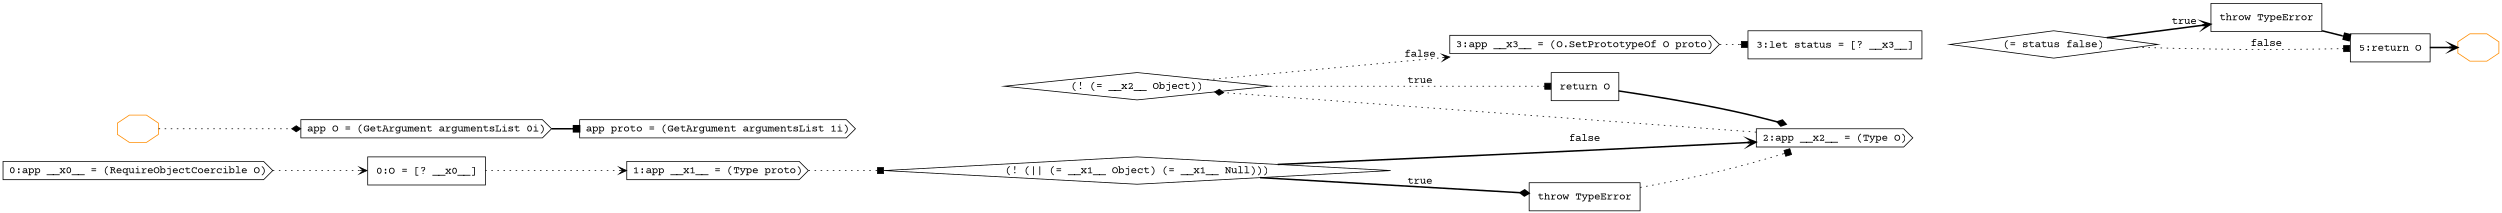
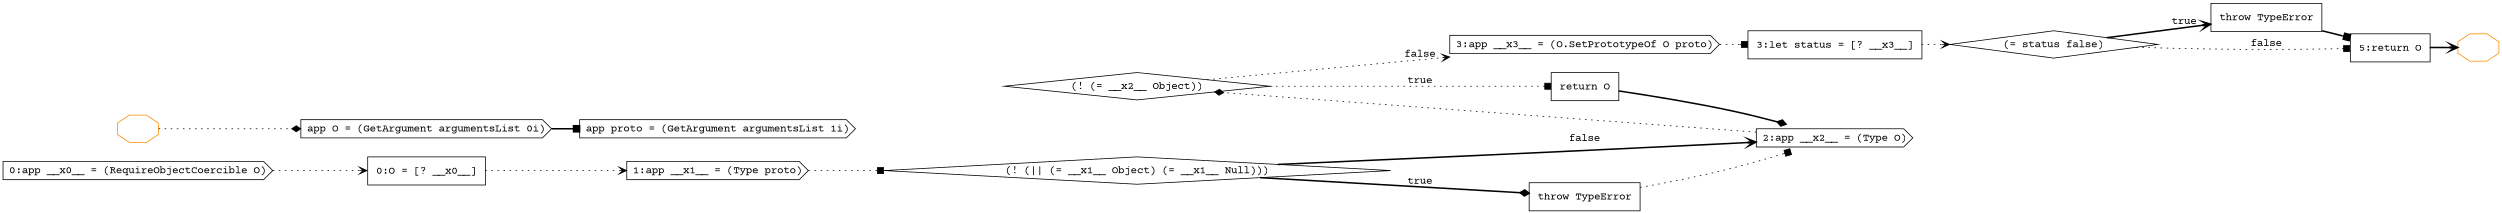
none -> (1932, 44)
